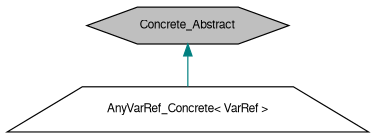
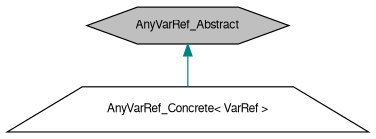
(188, 26) -> (188, 26)
